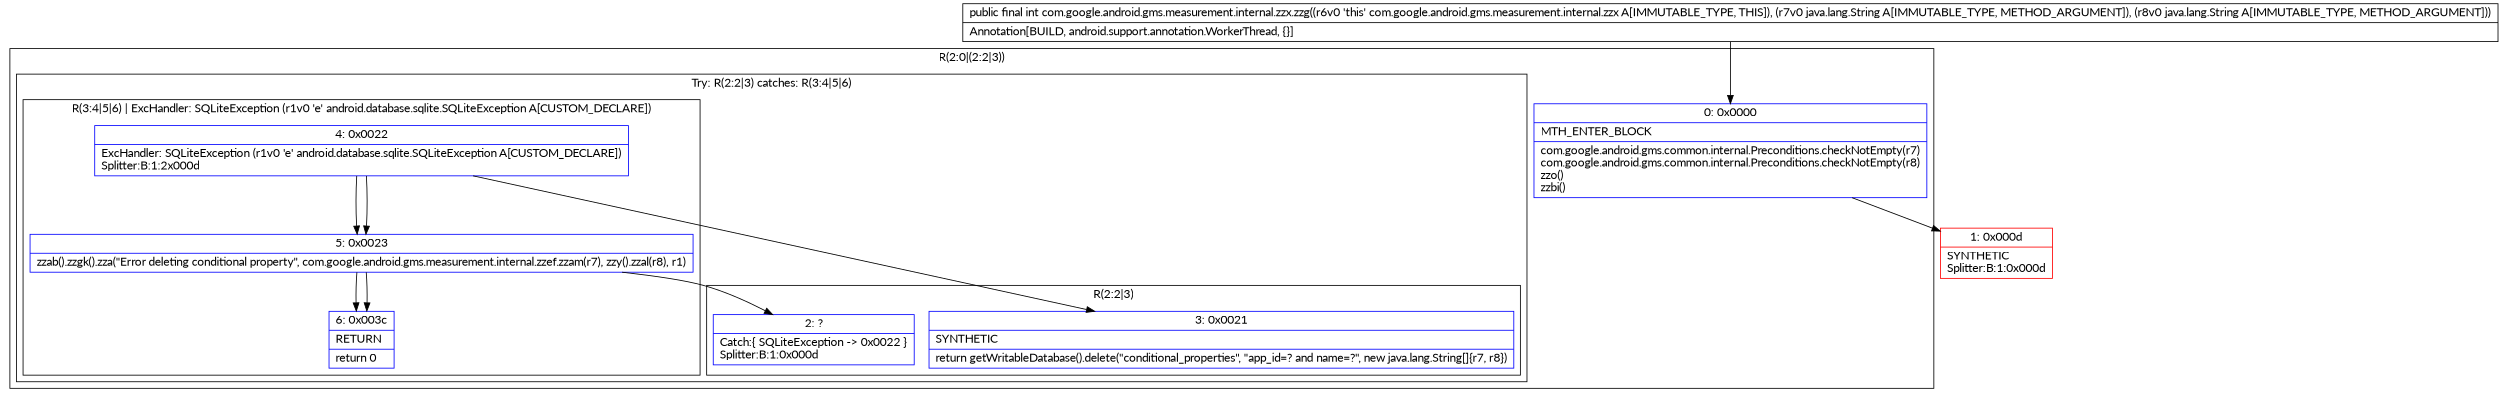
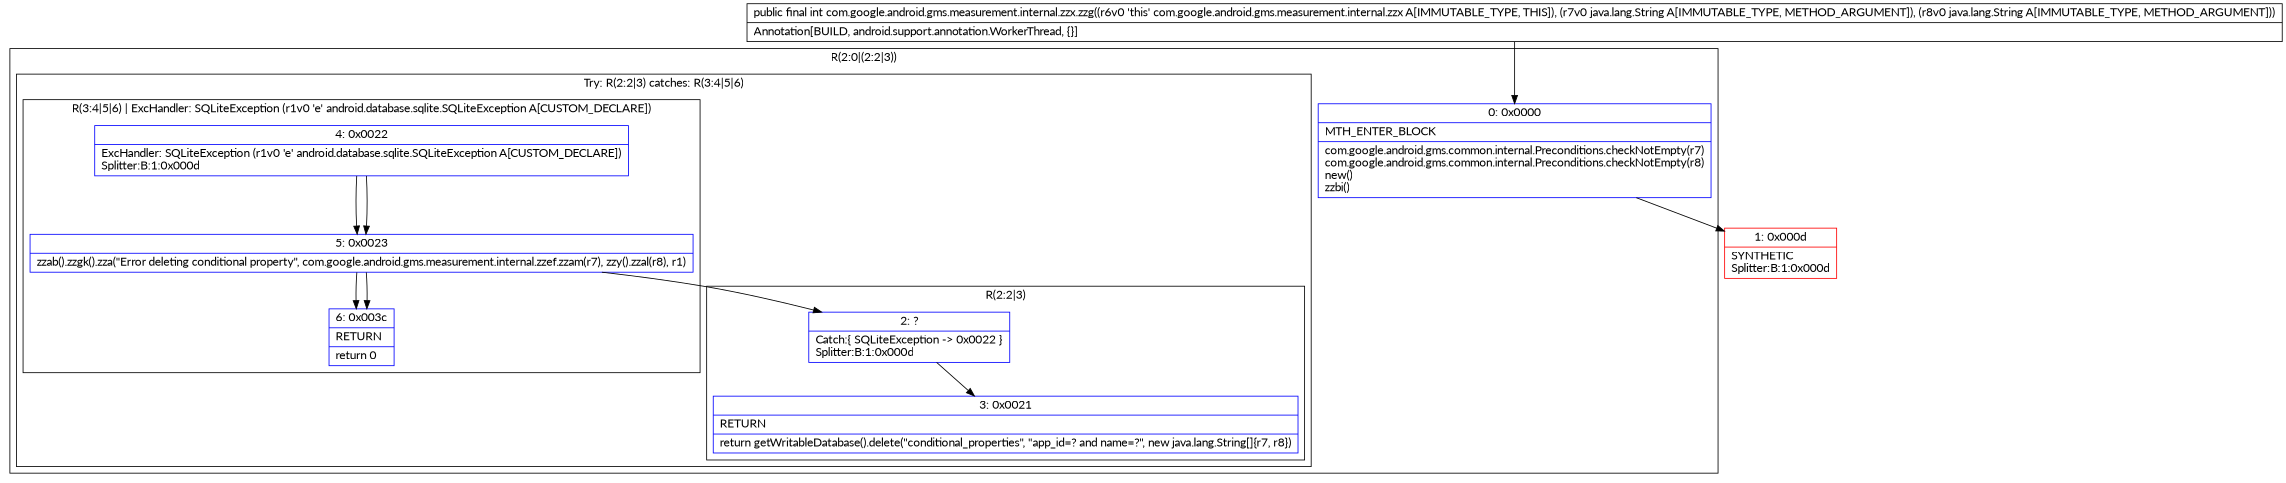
(151, 166) -> (151, 166)
(1552, 175) -> (1339, 175)
(780, 243) -> (952, 376)
(967, 339) -> (743, 424)
